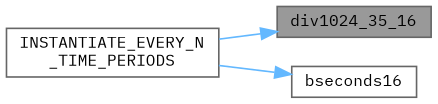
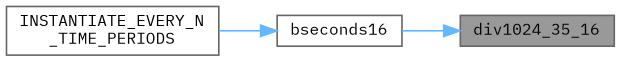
(240, 36) -> (423, 31)
